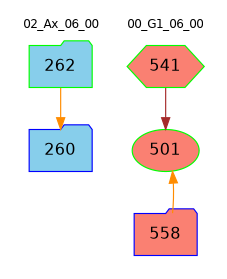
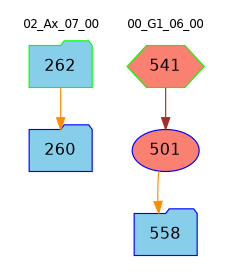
(61, 25) -> (61, 25)
(166, 150) -> (166, 150)
(173, 198) -> (158, 186)
(166, 235) -> (166, 235)
